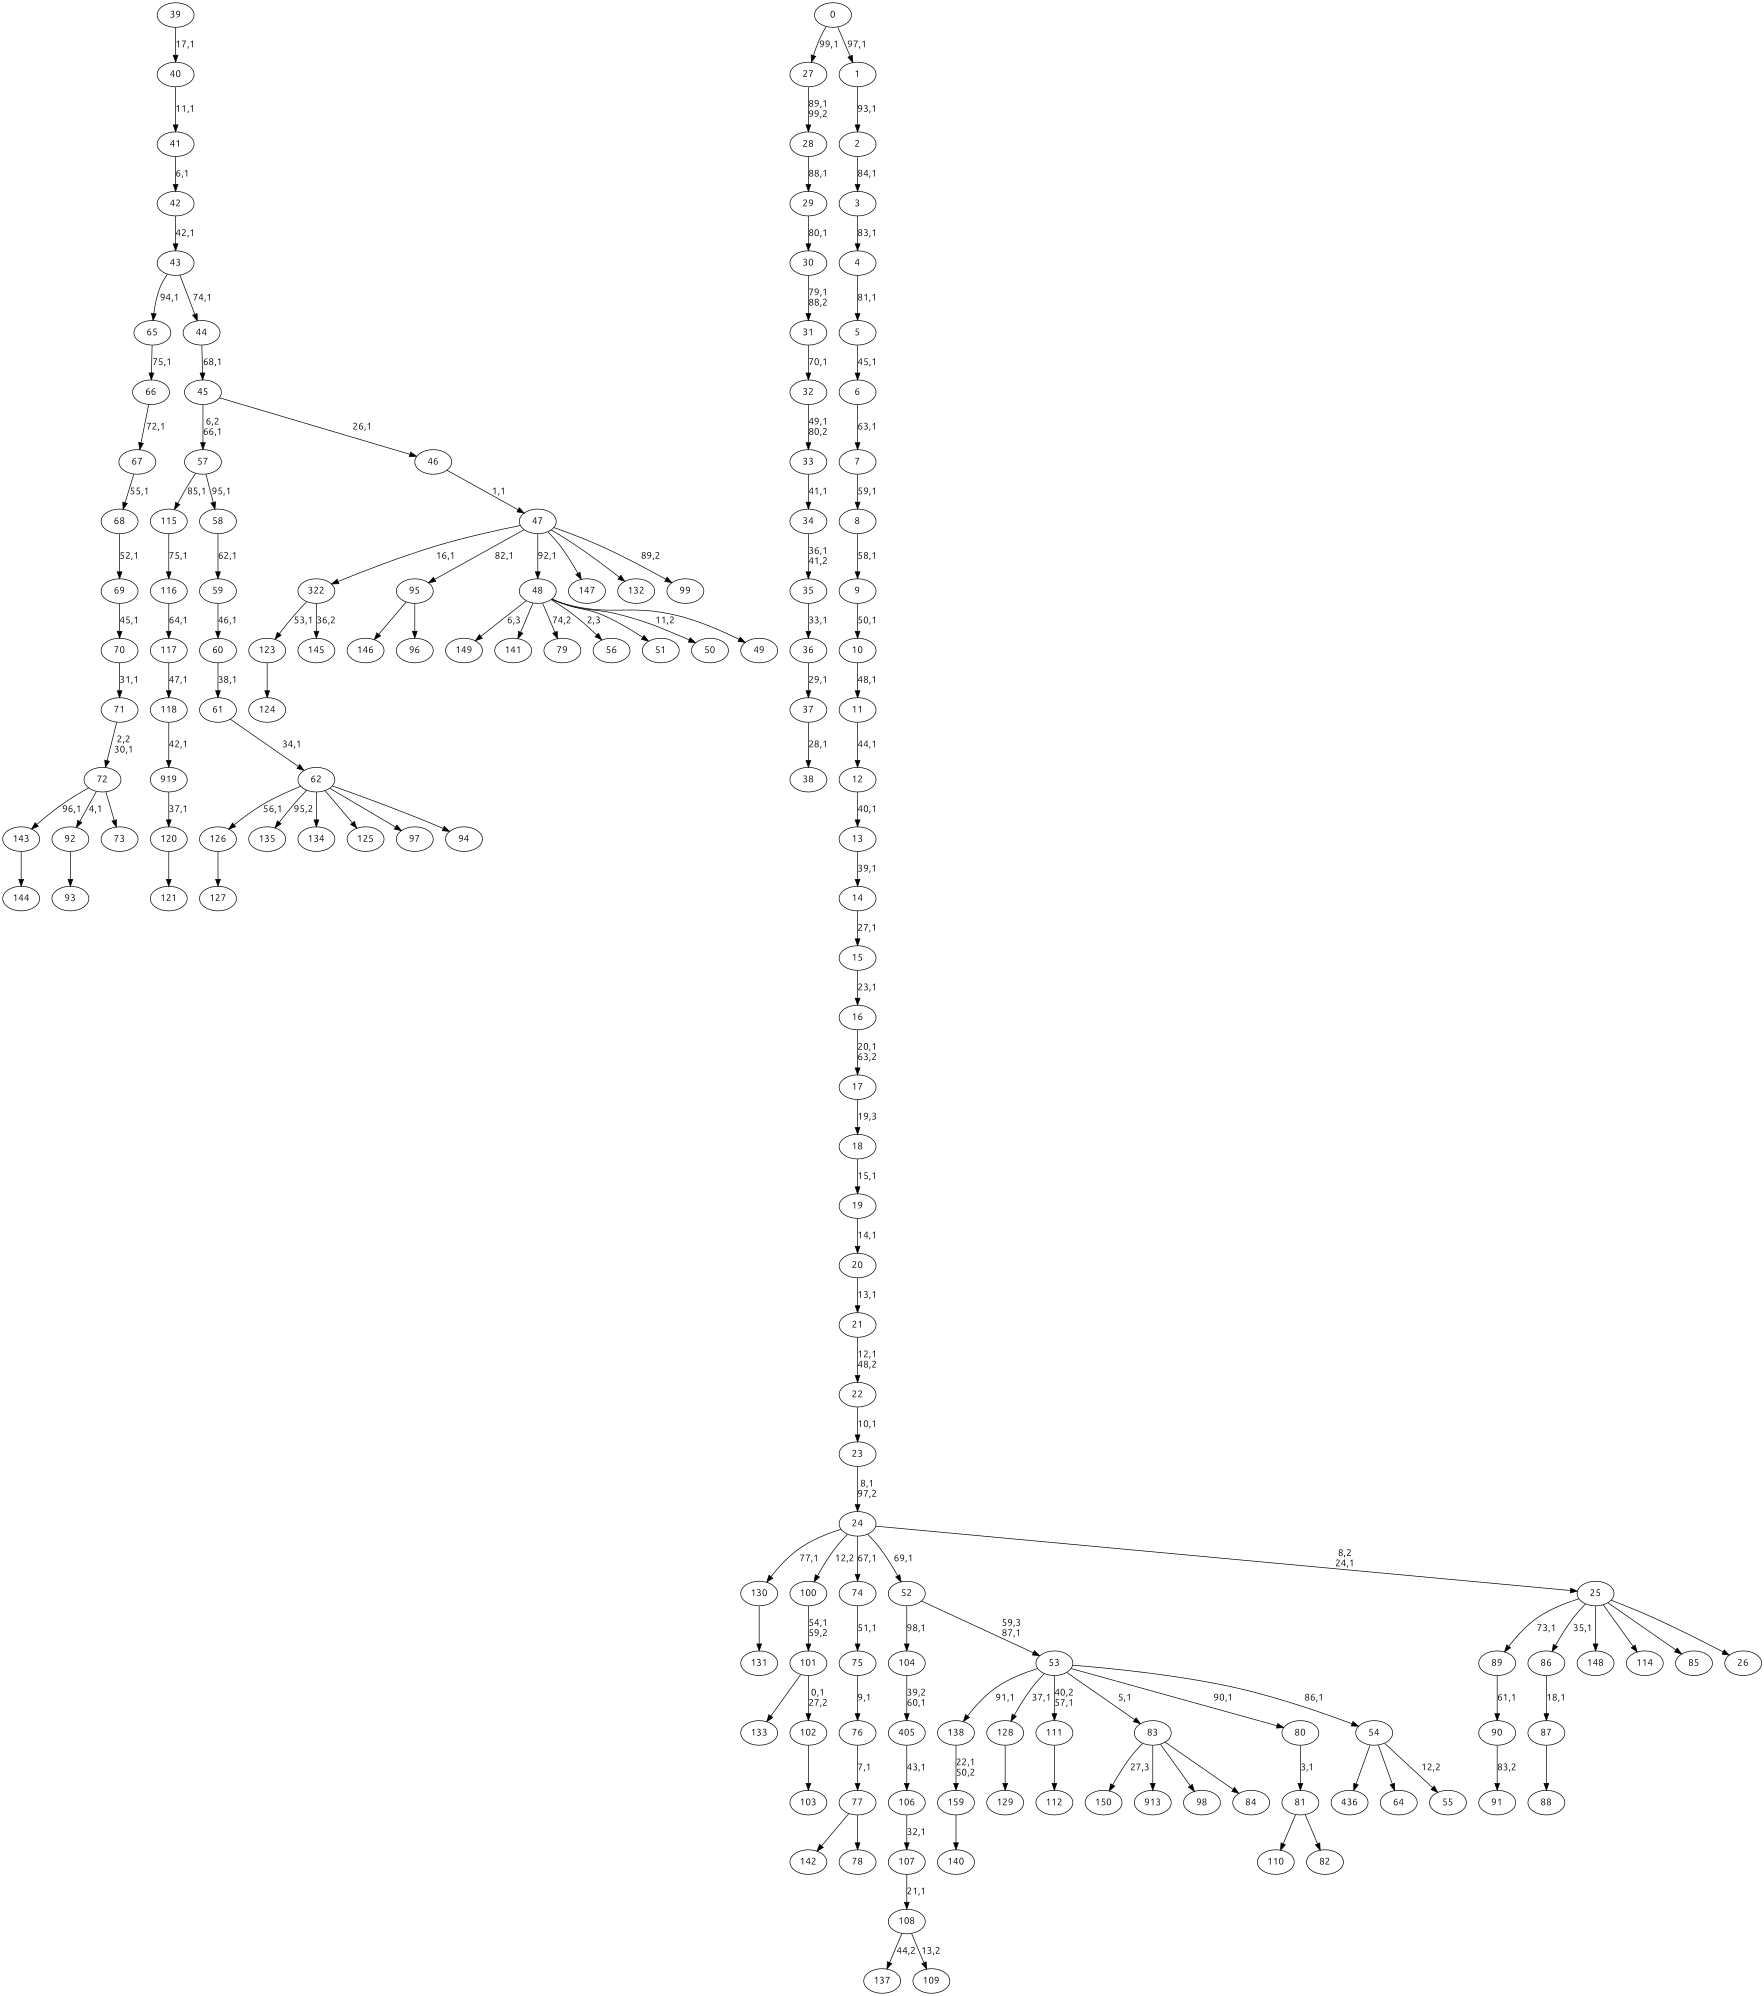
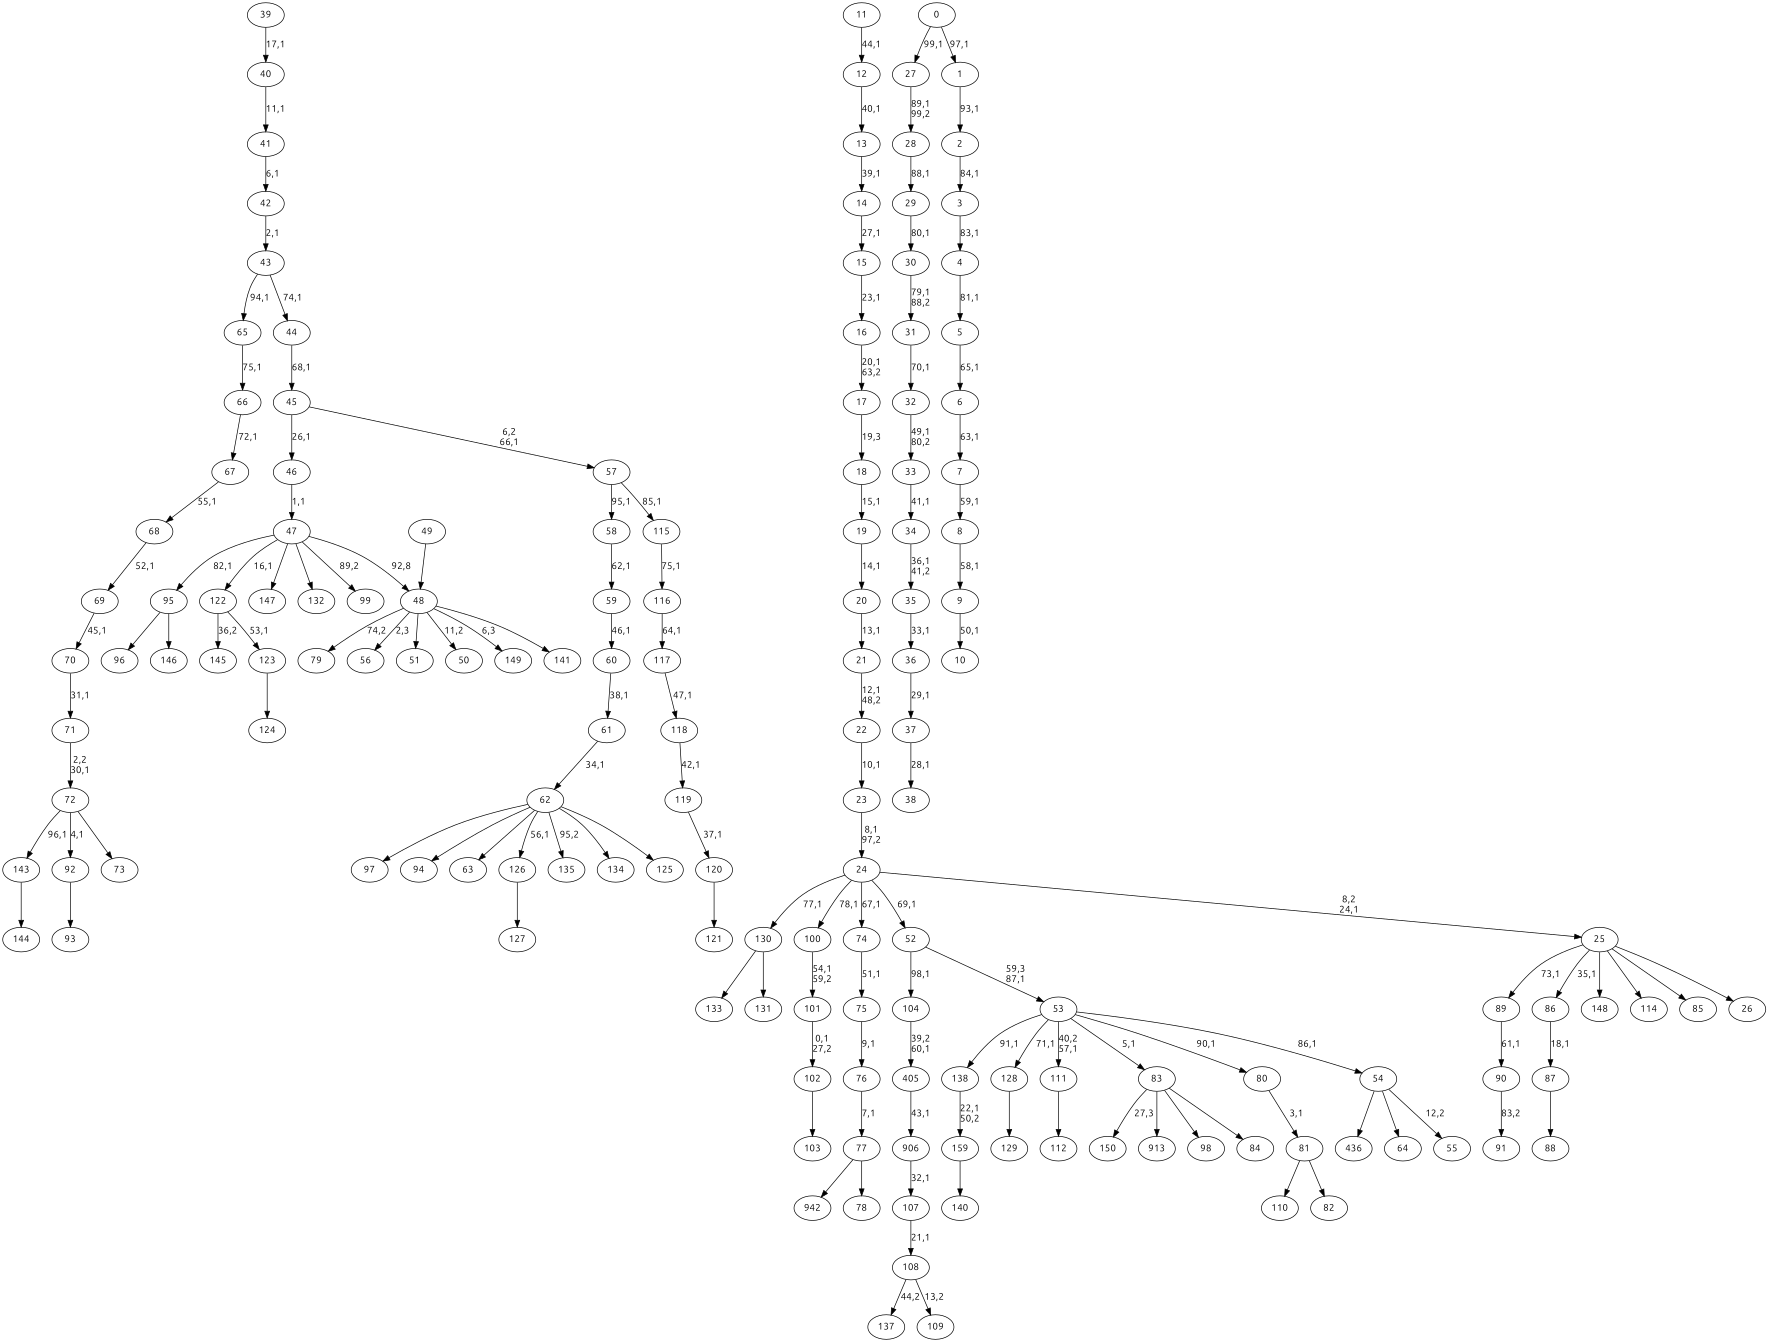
(186, 233) -> (273, 233)
(867, 363) -> (970, 368)
(548, 556) -> (401, 566)
(316, 591) -> (218, 601)
(647, 611) -> (423, 563)
(858, 677) -> none
(169, 780) -> (683, 800)
none -> (468, 870)
(845, 1559) -> (849, 905)
(786, 1695) -> (741, 972)
(1042, 1698) -> (1046, 1044)
(907, 1803) -> (911, 1149)
(808, 1862) -> (812, 1208)
